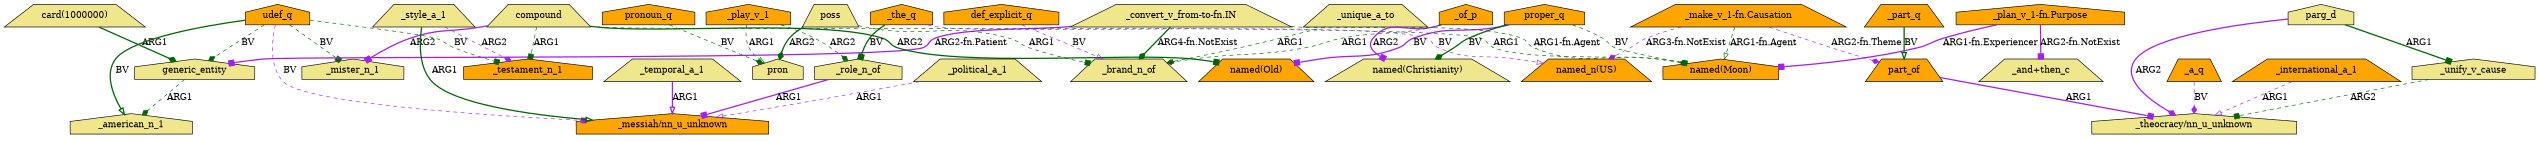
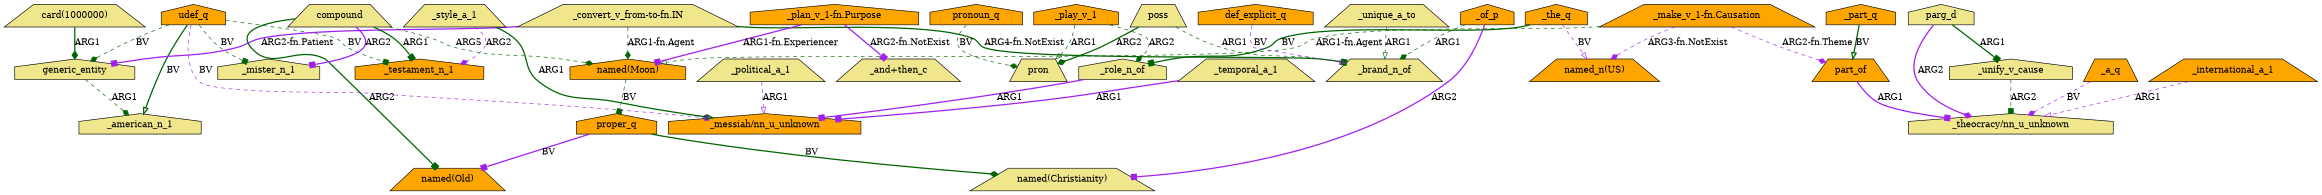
(1904, 16) -> (1861, 16)
(534, 40) -> (393, 38)
(1158, 40) -> (1006, 52)
(1506, 43) -> (469, 43)
(1618, 49) -> (623, 94)
(778, 70) -> (1038, 70)
(672, 94) -> (1011, 104)
